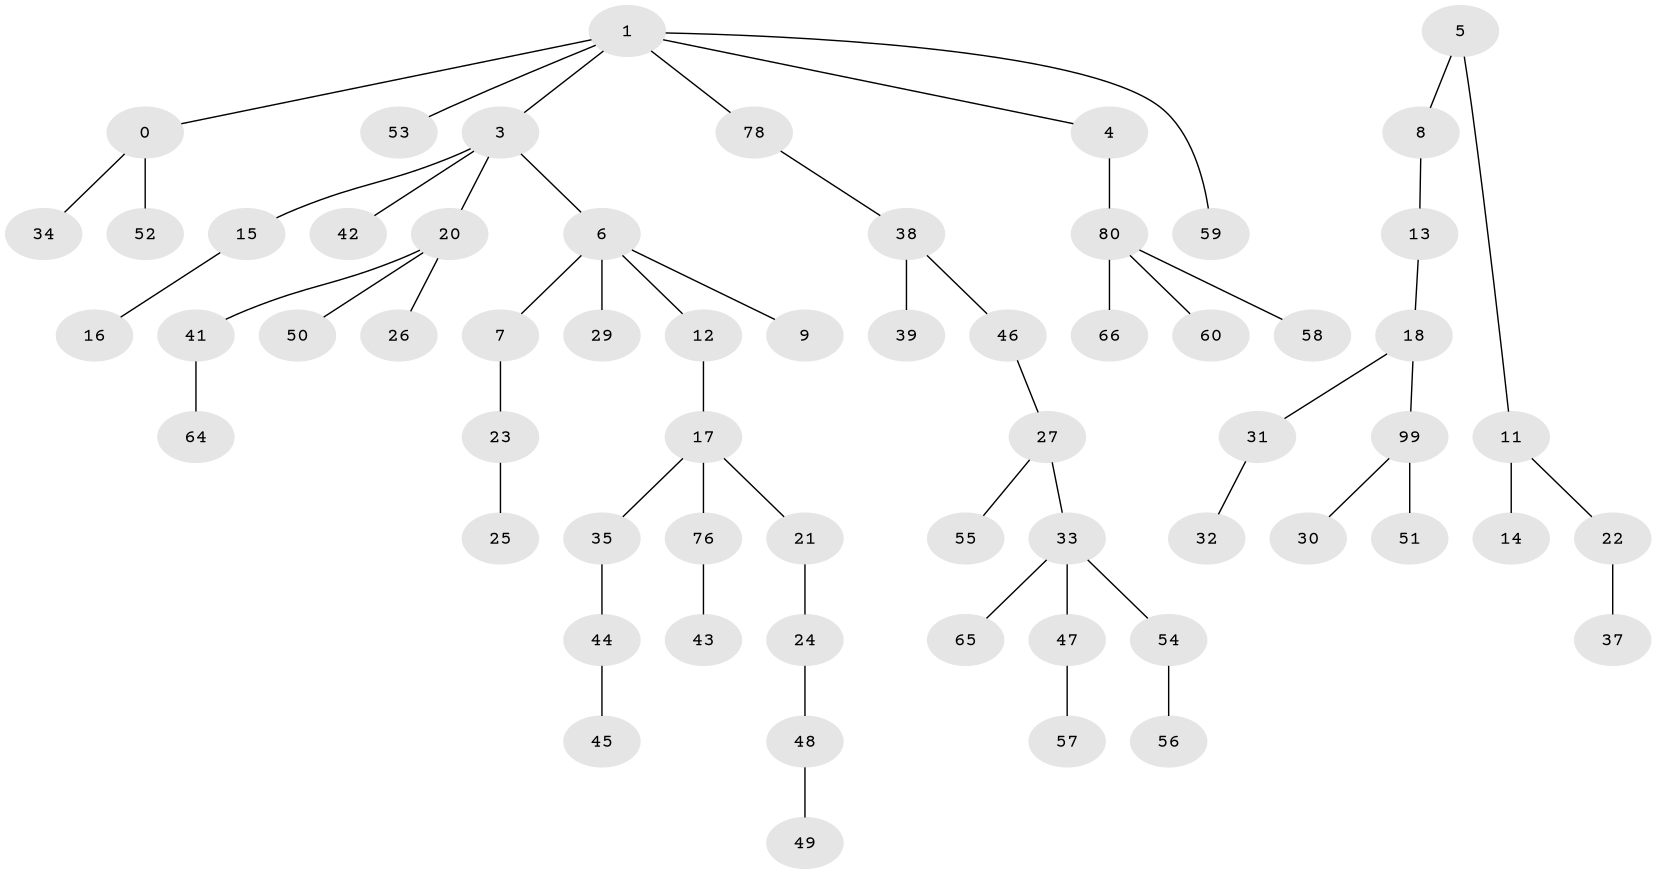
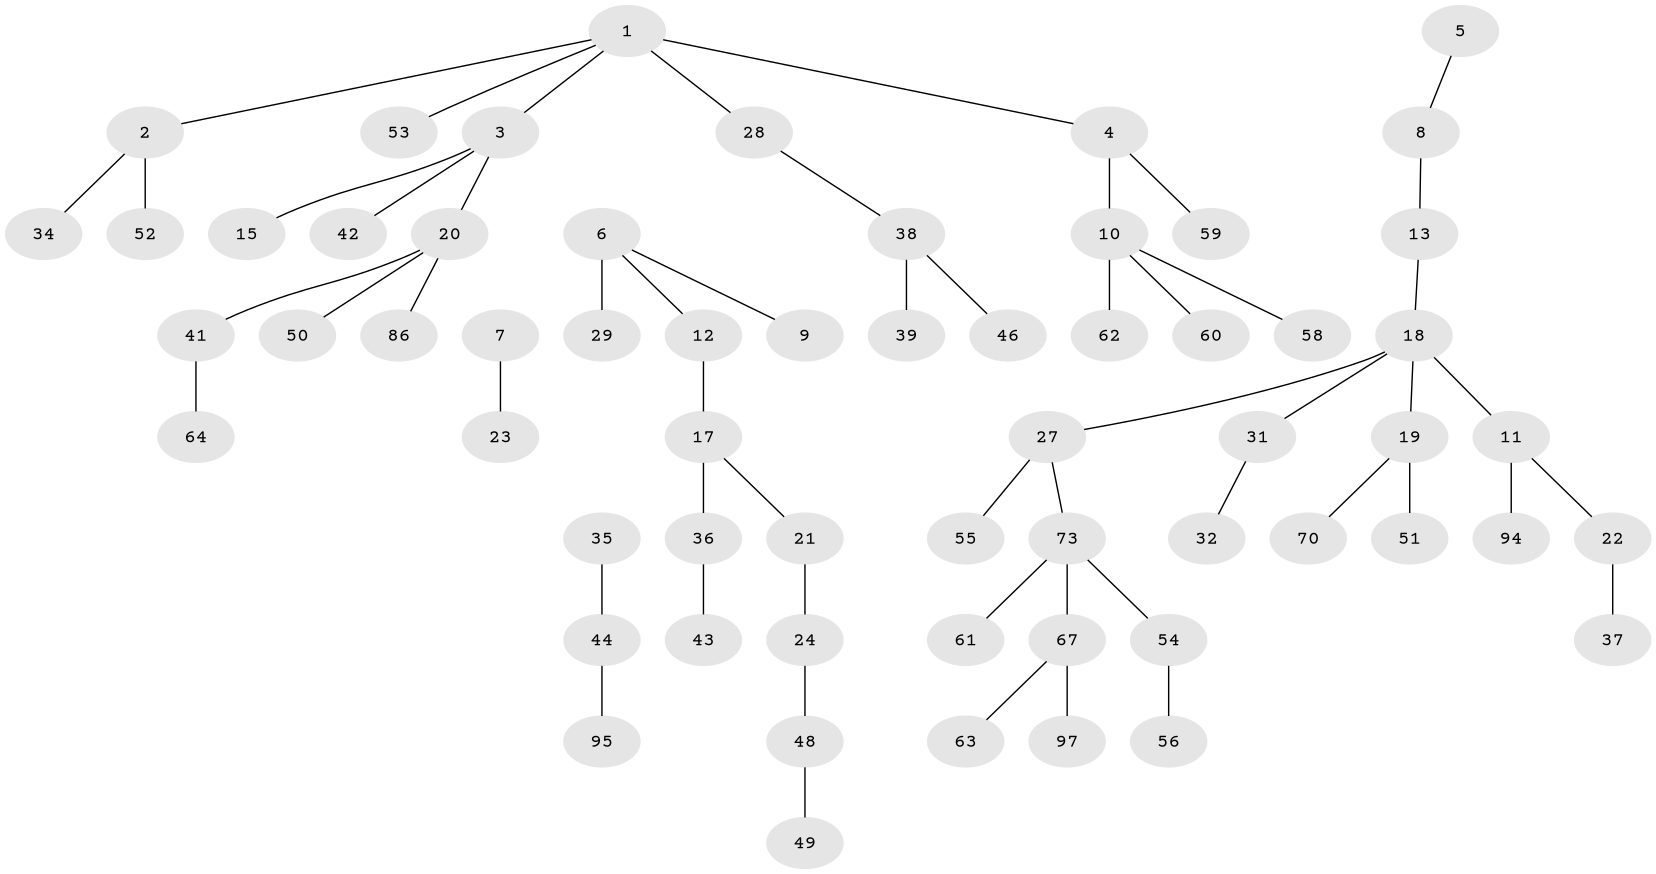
(974, 55) -> (1160, 183)
(145, 133) -> (145, 133)
(754, 133) -> (754, 133)
(551, 183) -> none
(1109, 234) -> (1109, 234)
(1488, 234) -> (1463, 386)
(551, 285) -> none
(94, 336) -> none
(399, 336) -> (399, 336)
(1109, 336) -> (1109, 336)
(1028, 386) -> (1236, 398)
(1410, 437) -> (1410, 437)
(653, 488) -> none
(500, 539) -> none
(703, 539) -> (703, 539)
(1067, 539) -> (1067, 539)
(1308, 539) -> (1308, 539)
(1511, 539) -> (1511, 539)
(966, 640) -> (966, 640)
(1067, 640) -> (1067, 640)
(602, 742) -> (602, 742)
none -> (966, 742)
(1067, 742) -> (1067, 742)
